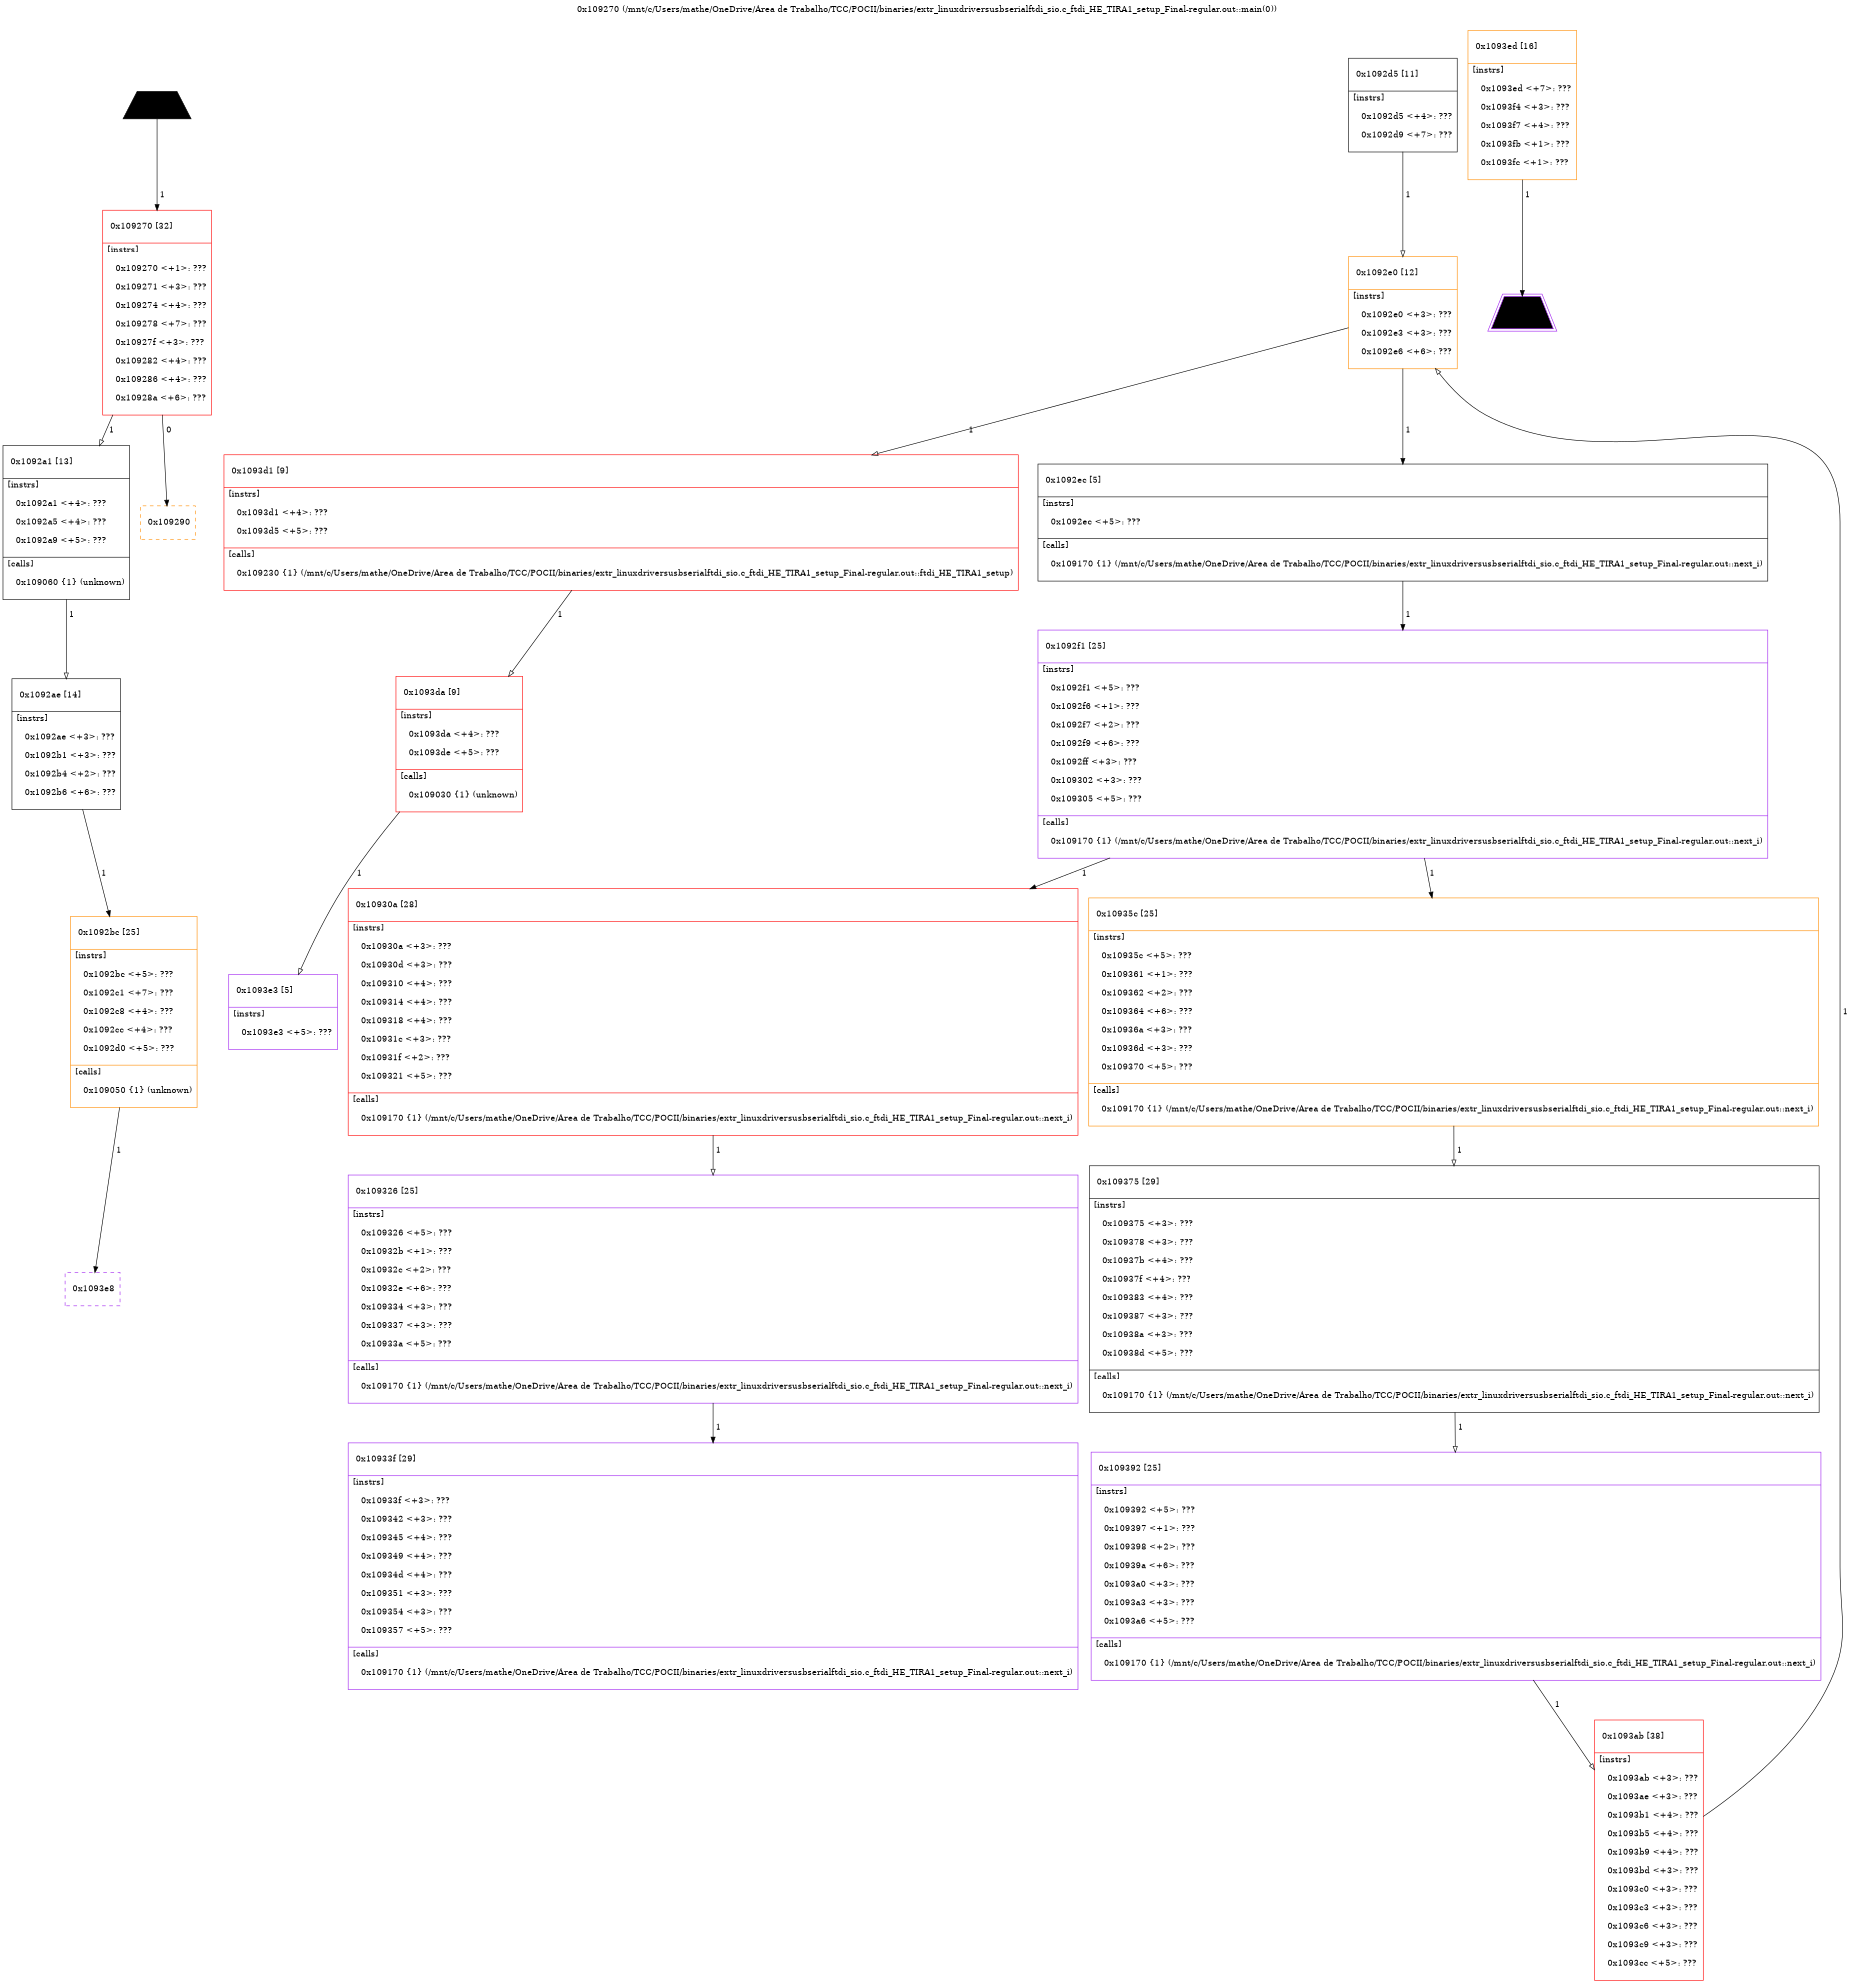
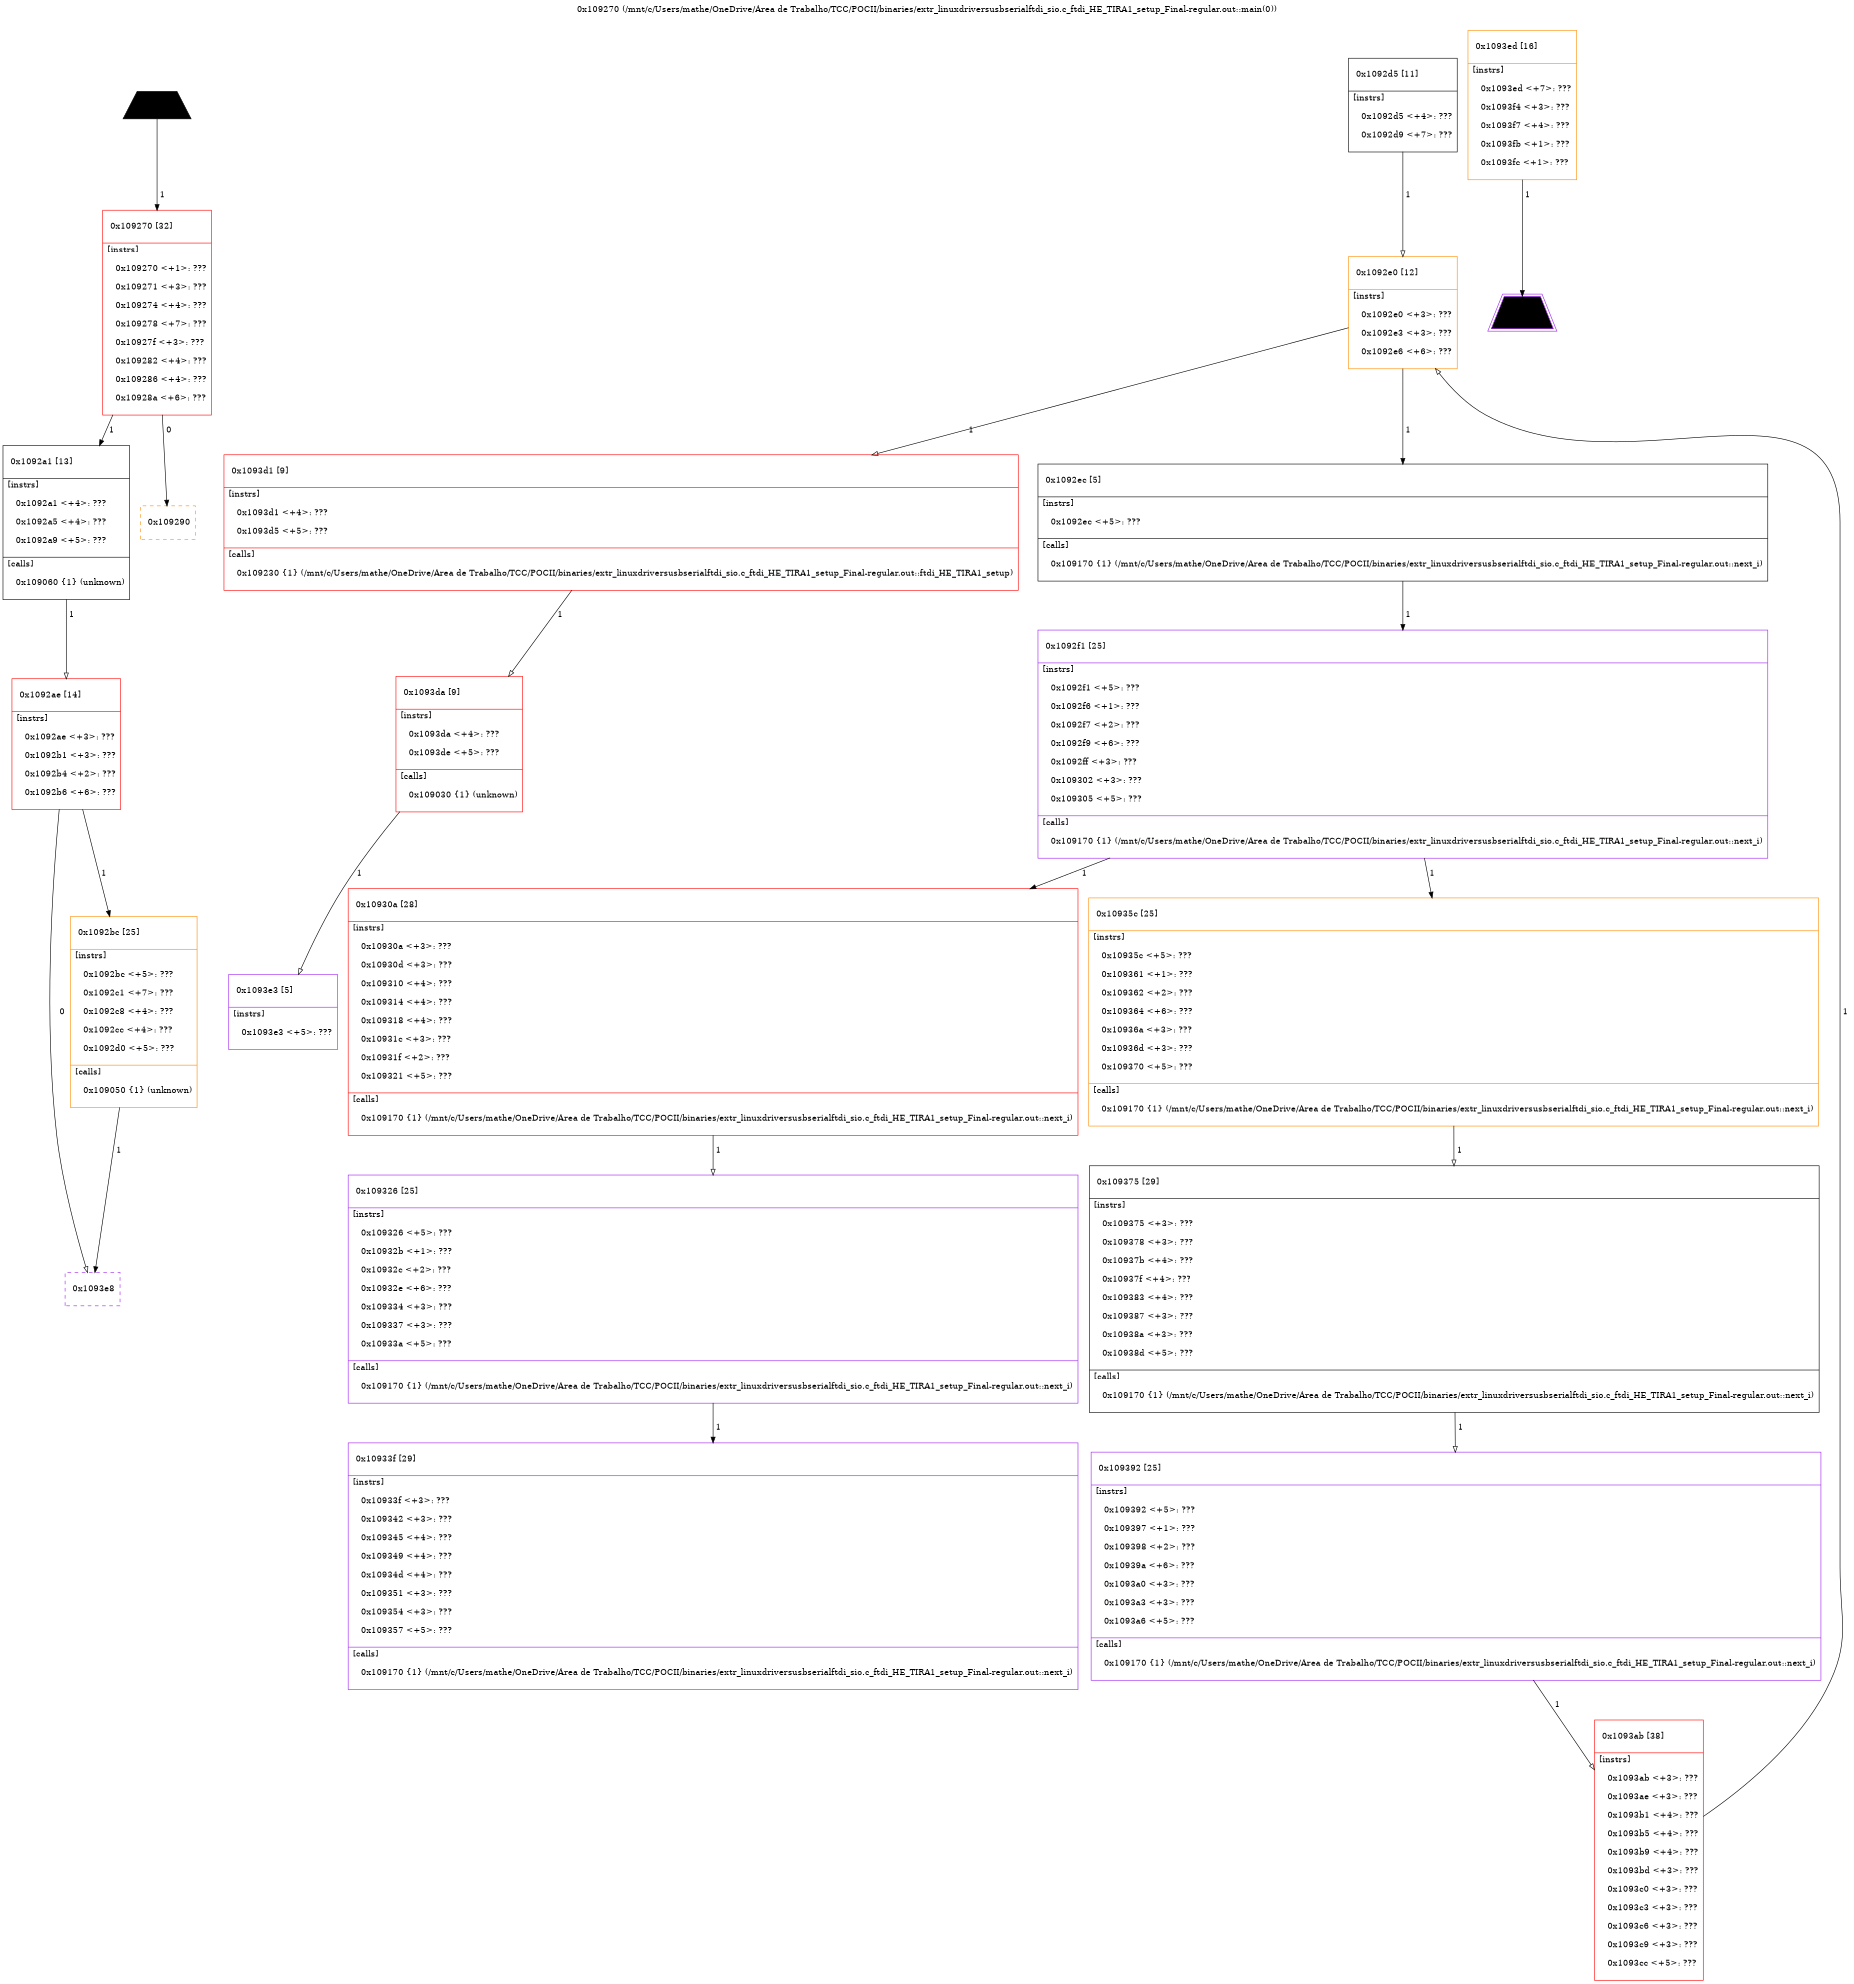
(107, 427) -> (107, 427)
(66, 744) -> (66, 744)
none -> (50, 1040)
